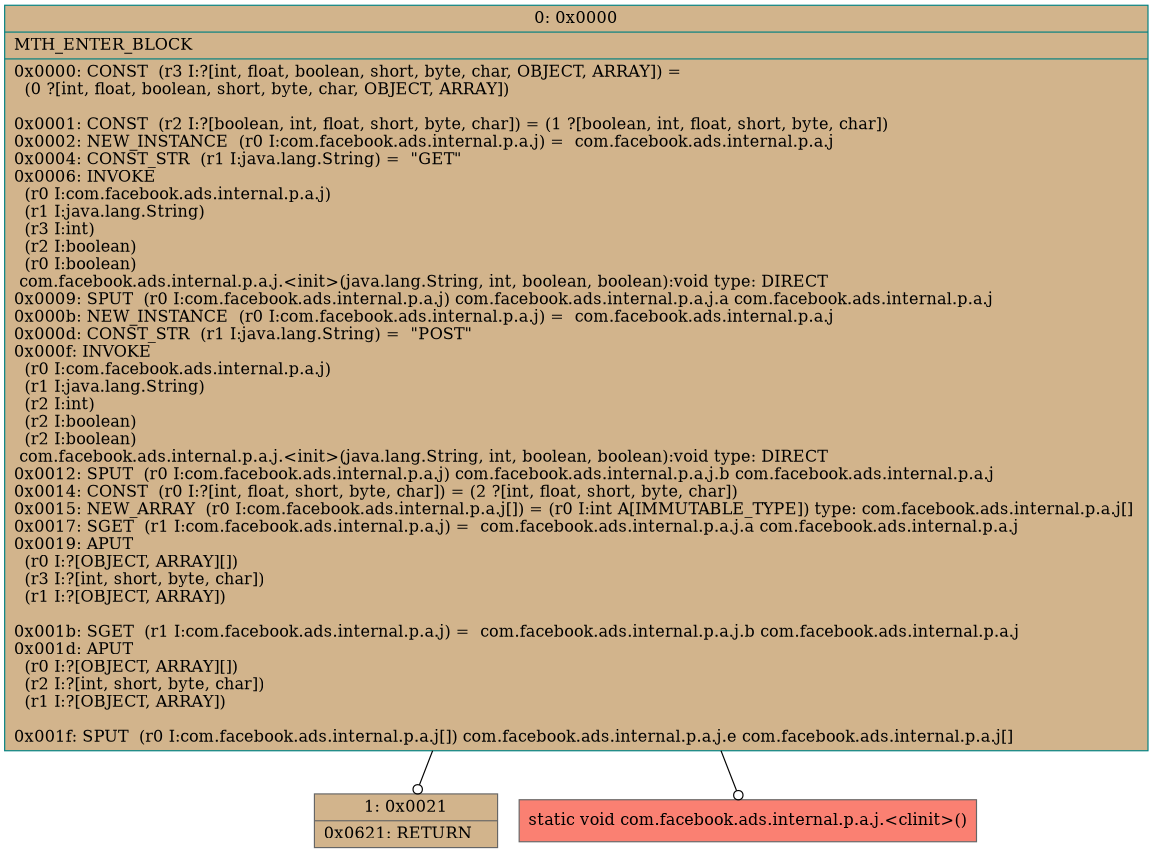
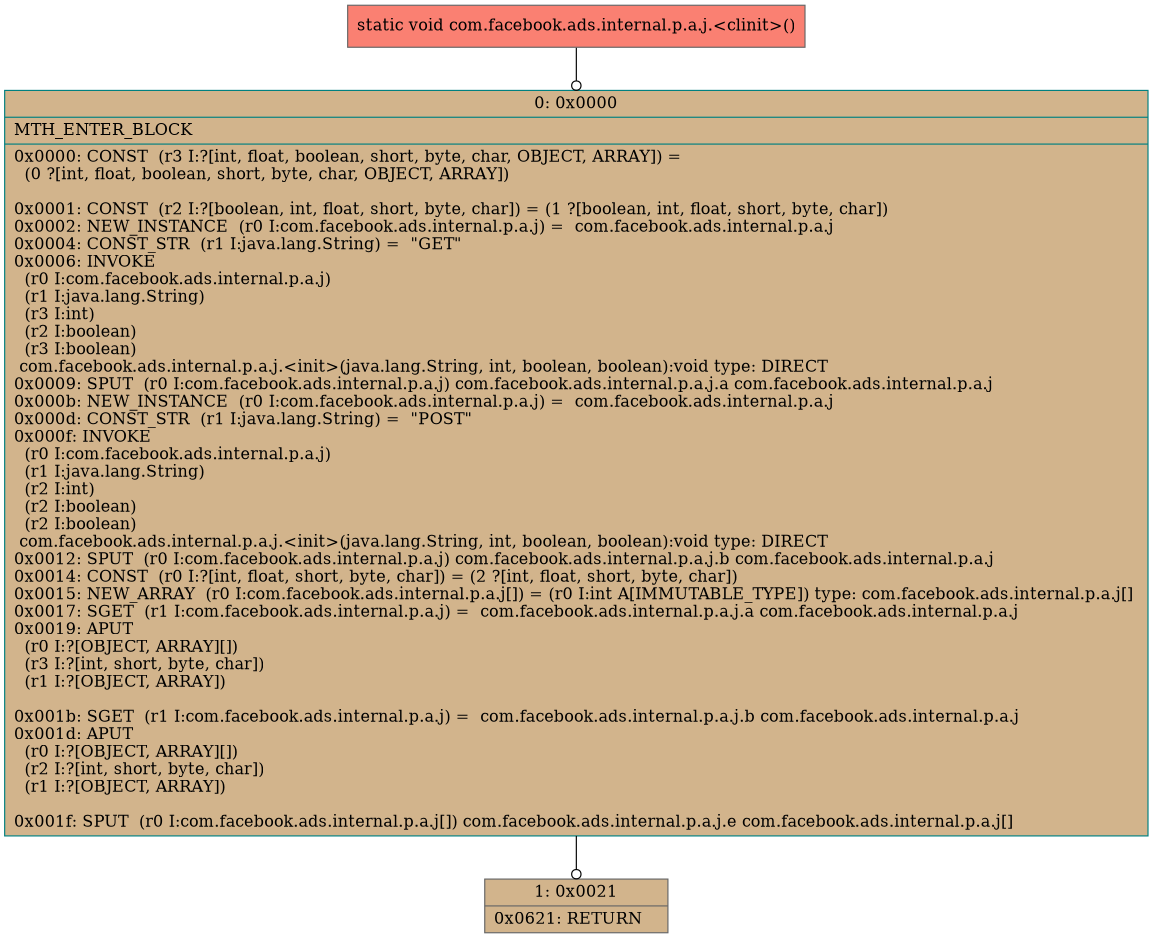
(76, 264) -> (76, 349)
(729, 771) -> (576, 64)
